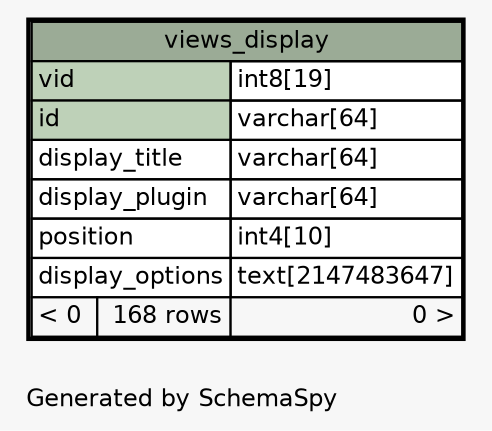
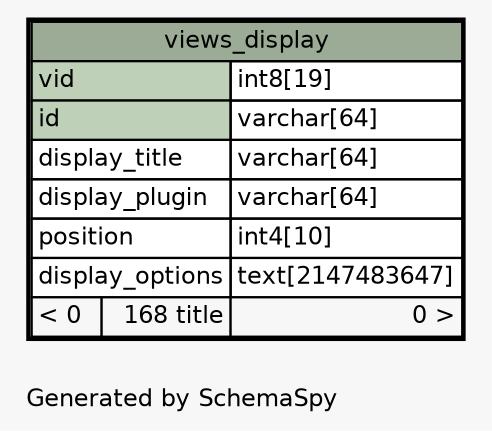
(168, 316) -> (174, 316)
